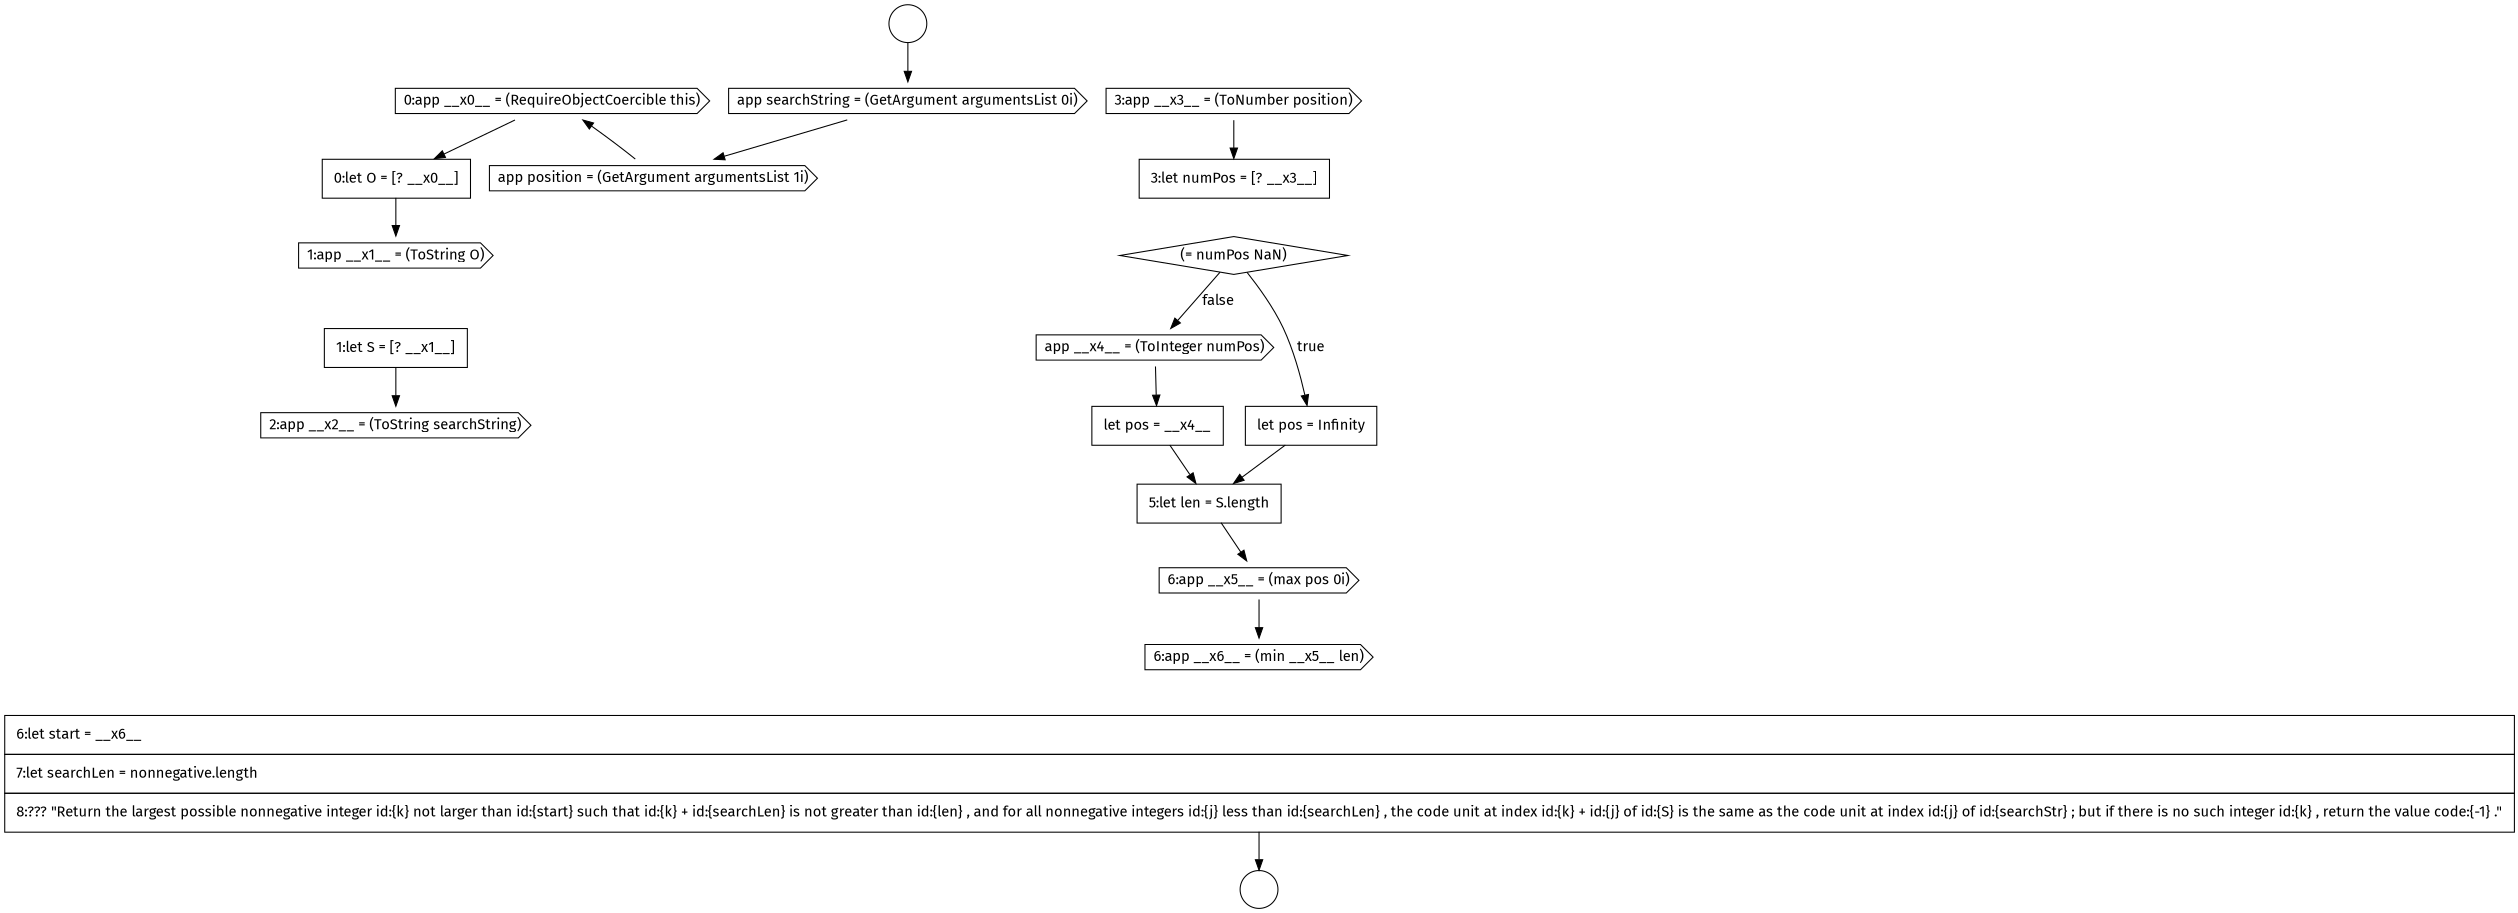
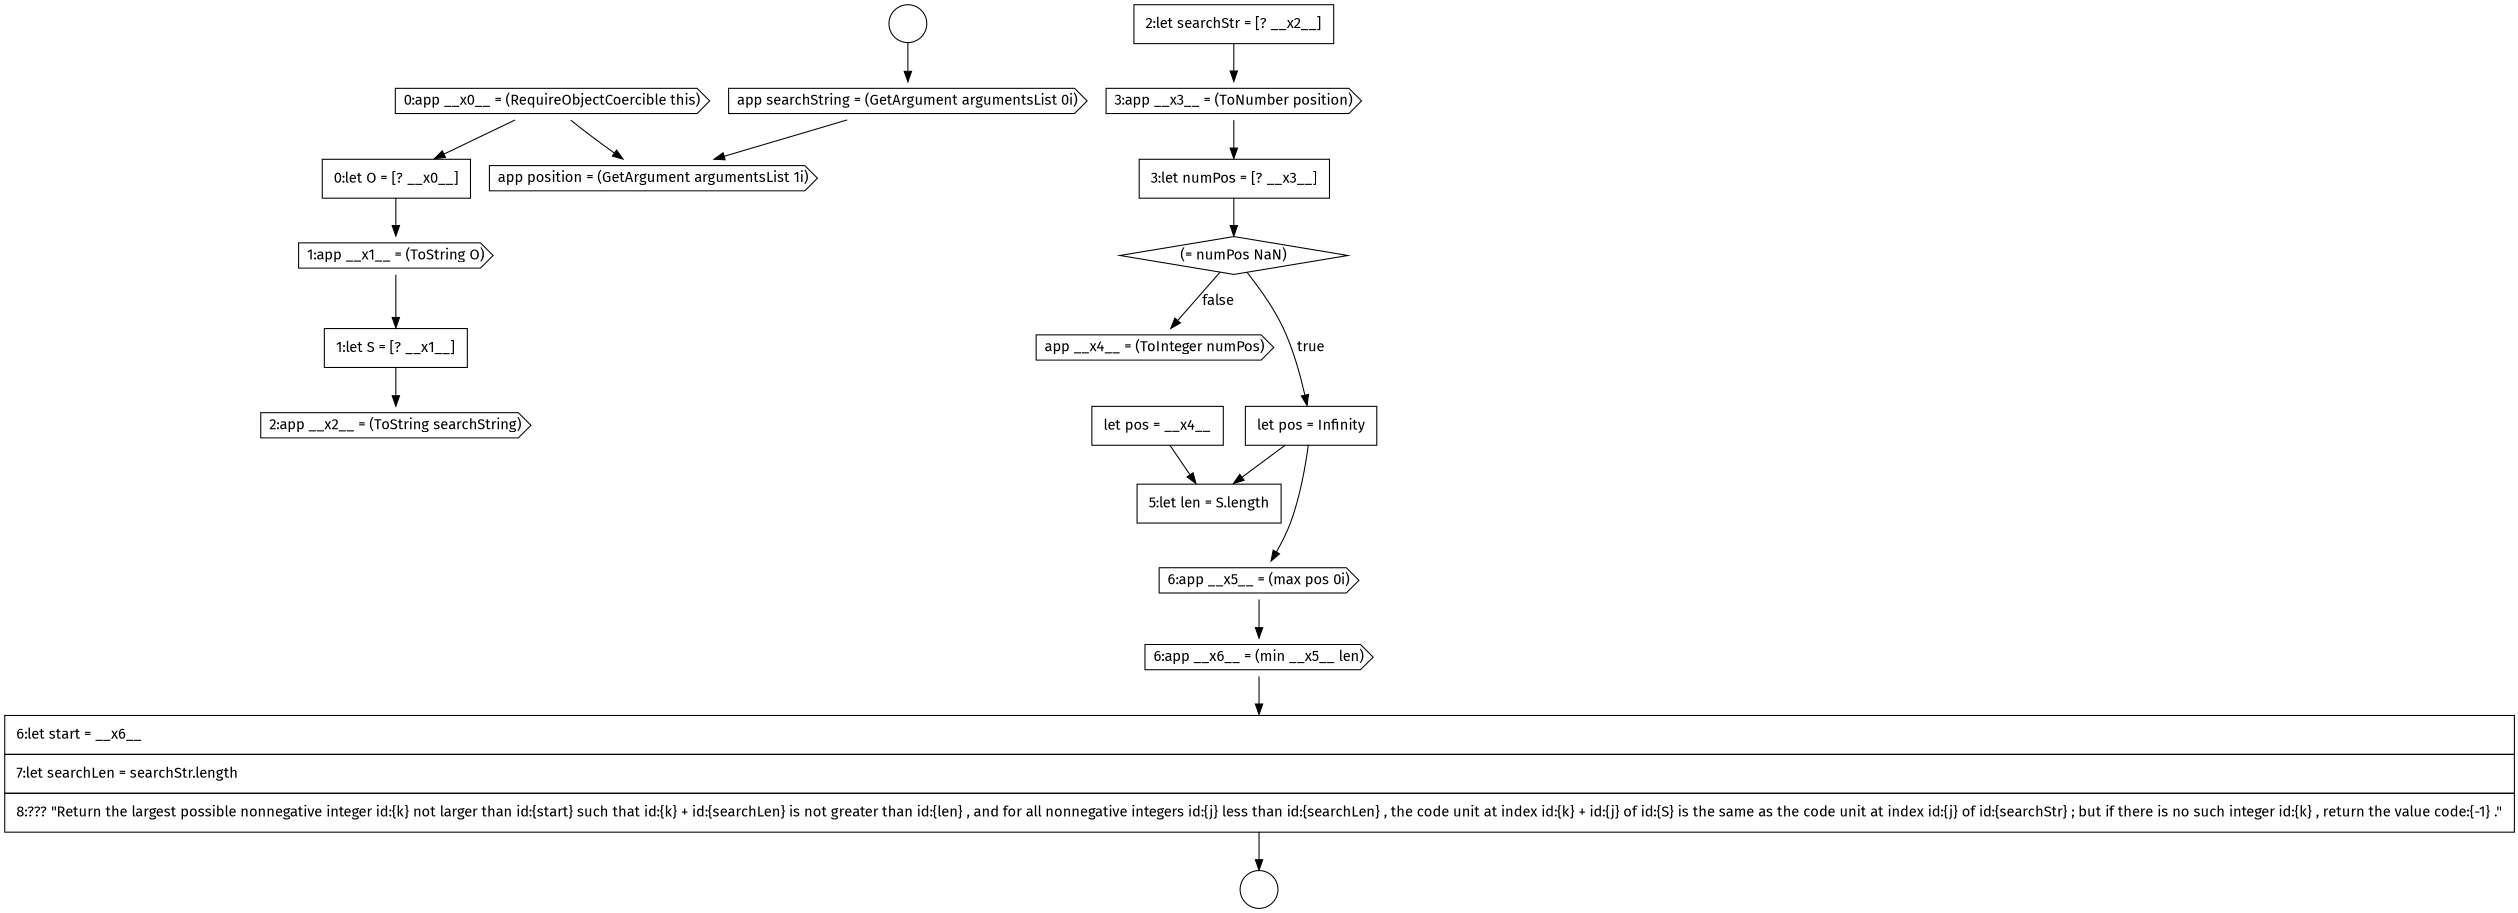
none -> (1234, 24)
(614, 142) -> (592, 137)
none -> (1234, 212)
none -> (396, 296)
(1156, 381) -> none
(1231, 537) -> (1298, 500)
none -> (1259, 690)
(137, 773) -> (127, 773)
